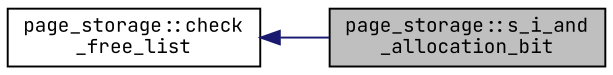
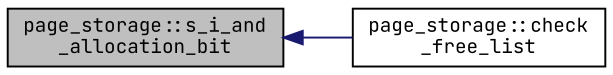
(305, 38) -> (328, 38)
